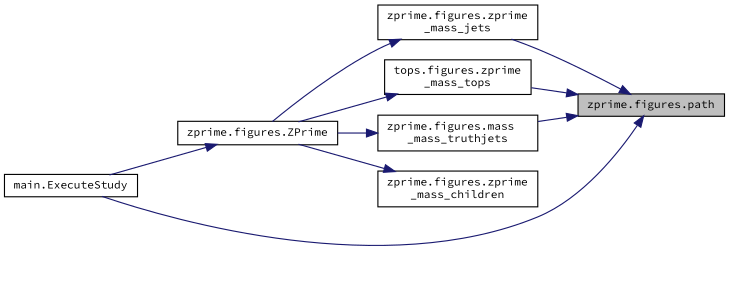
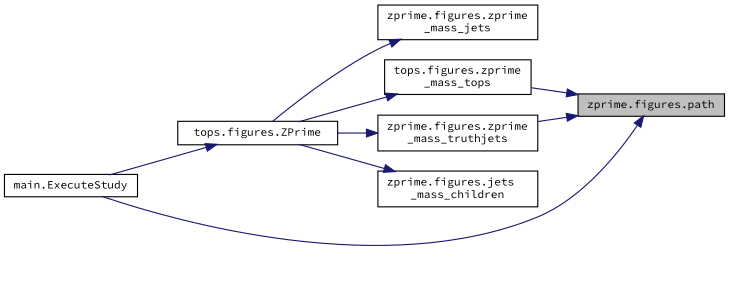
(567, 62) -> none
(258, 133) -> (258, 133)
(458, 133) -> (458, 133)
(458, 189) -> (458, 189)
